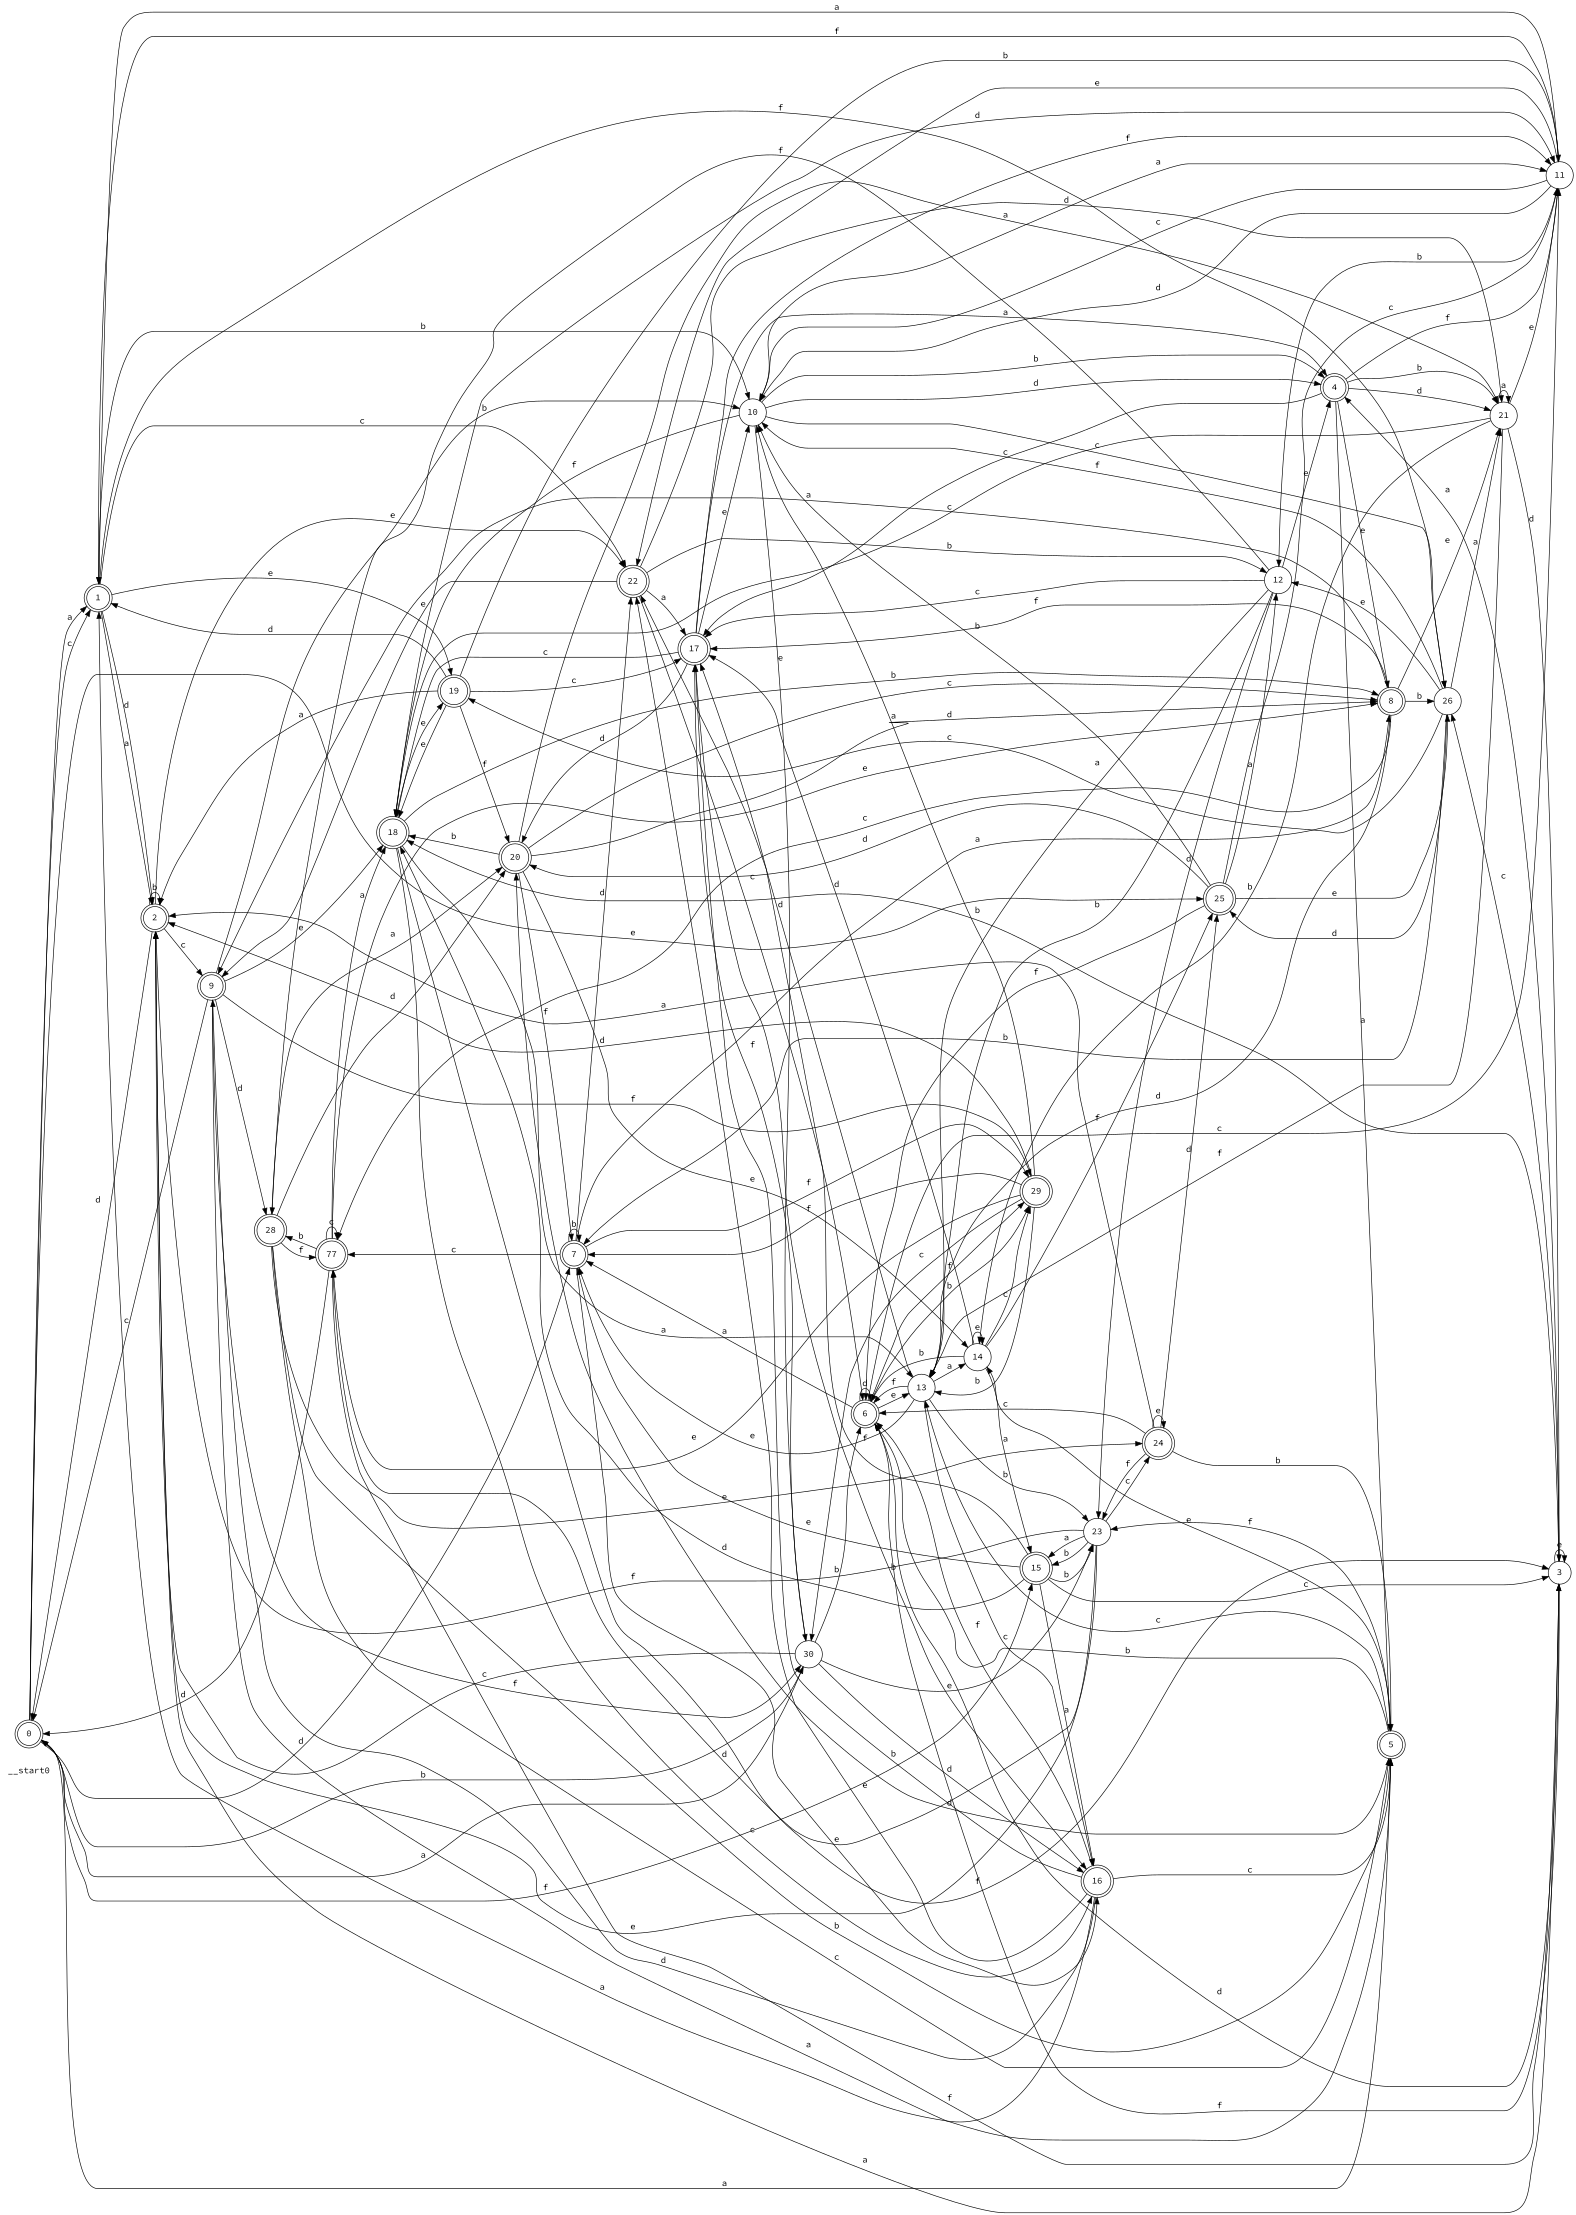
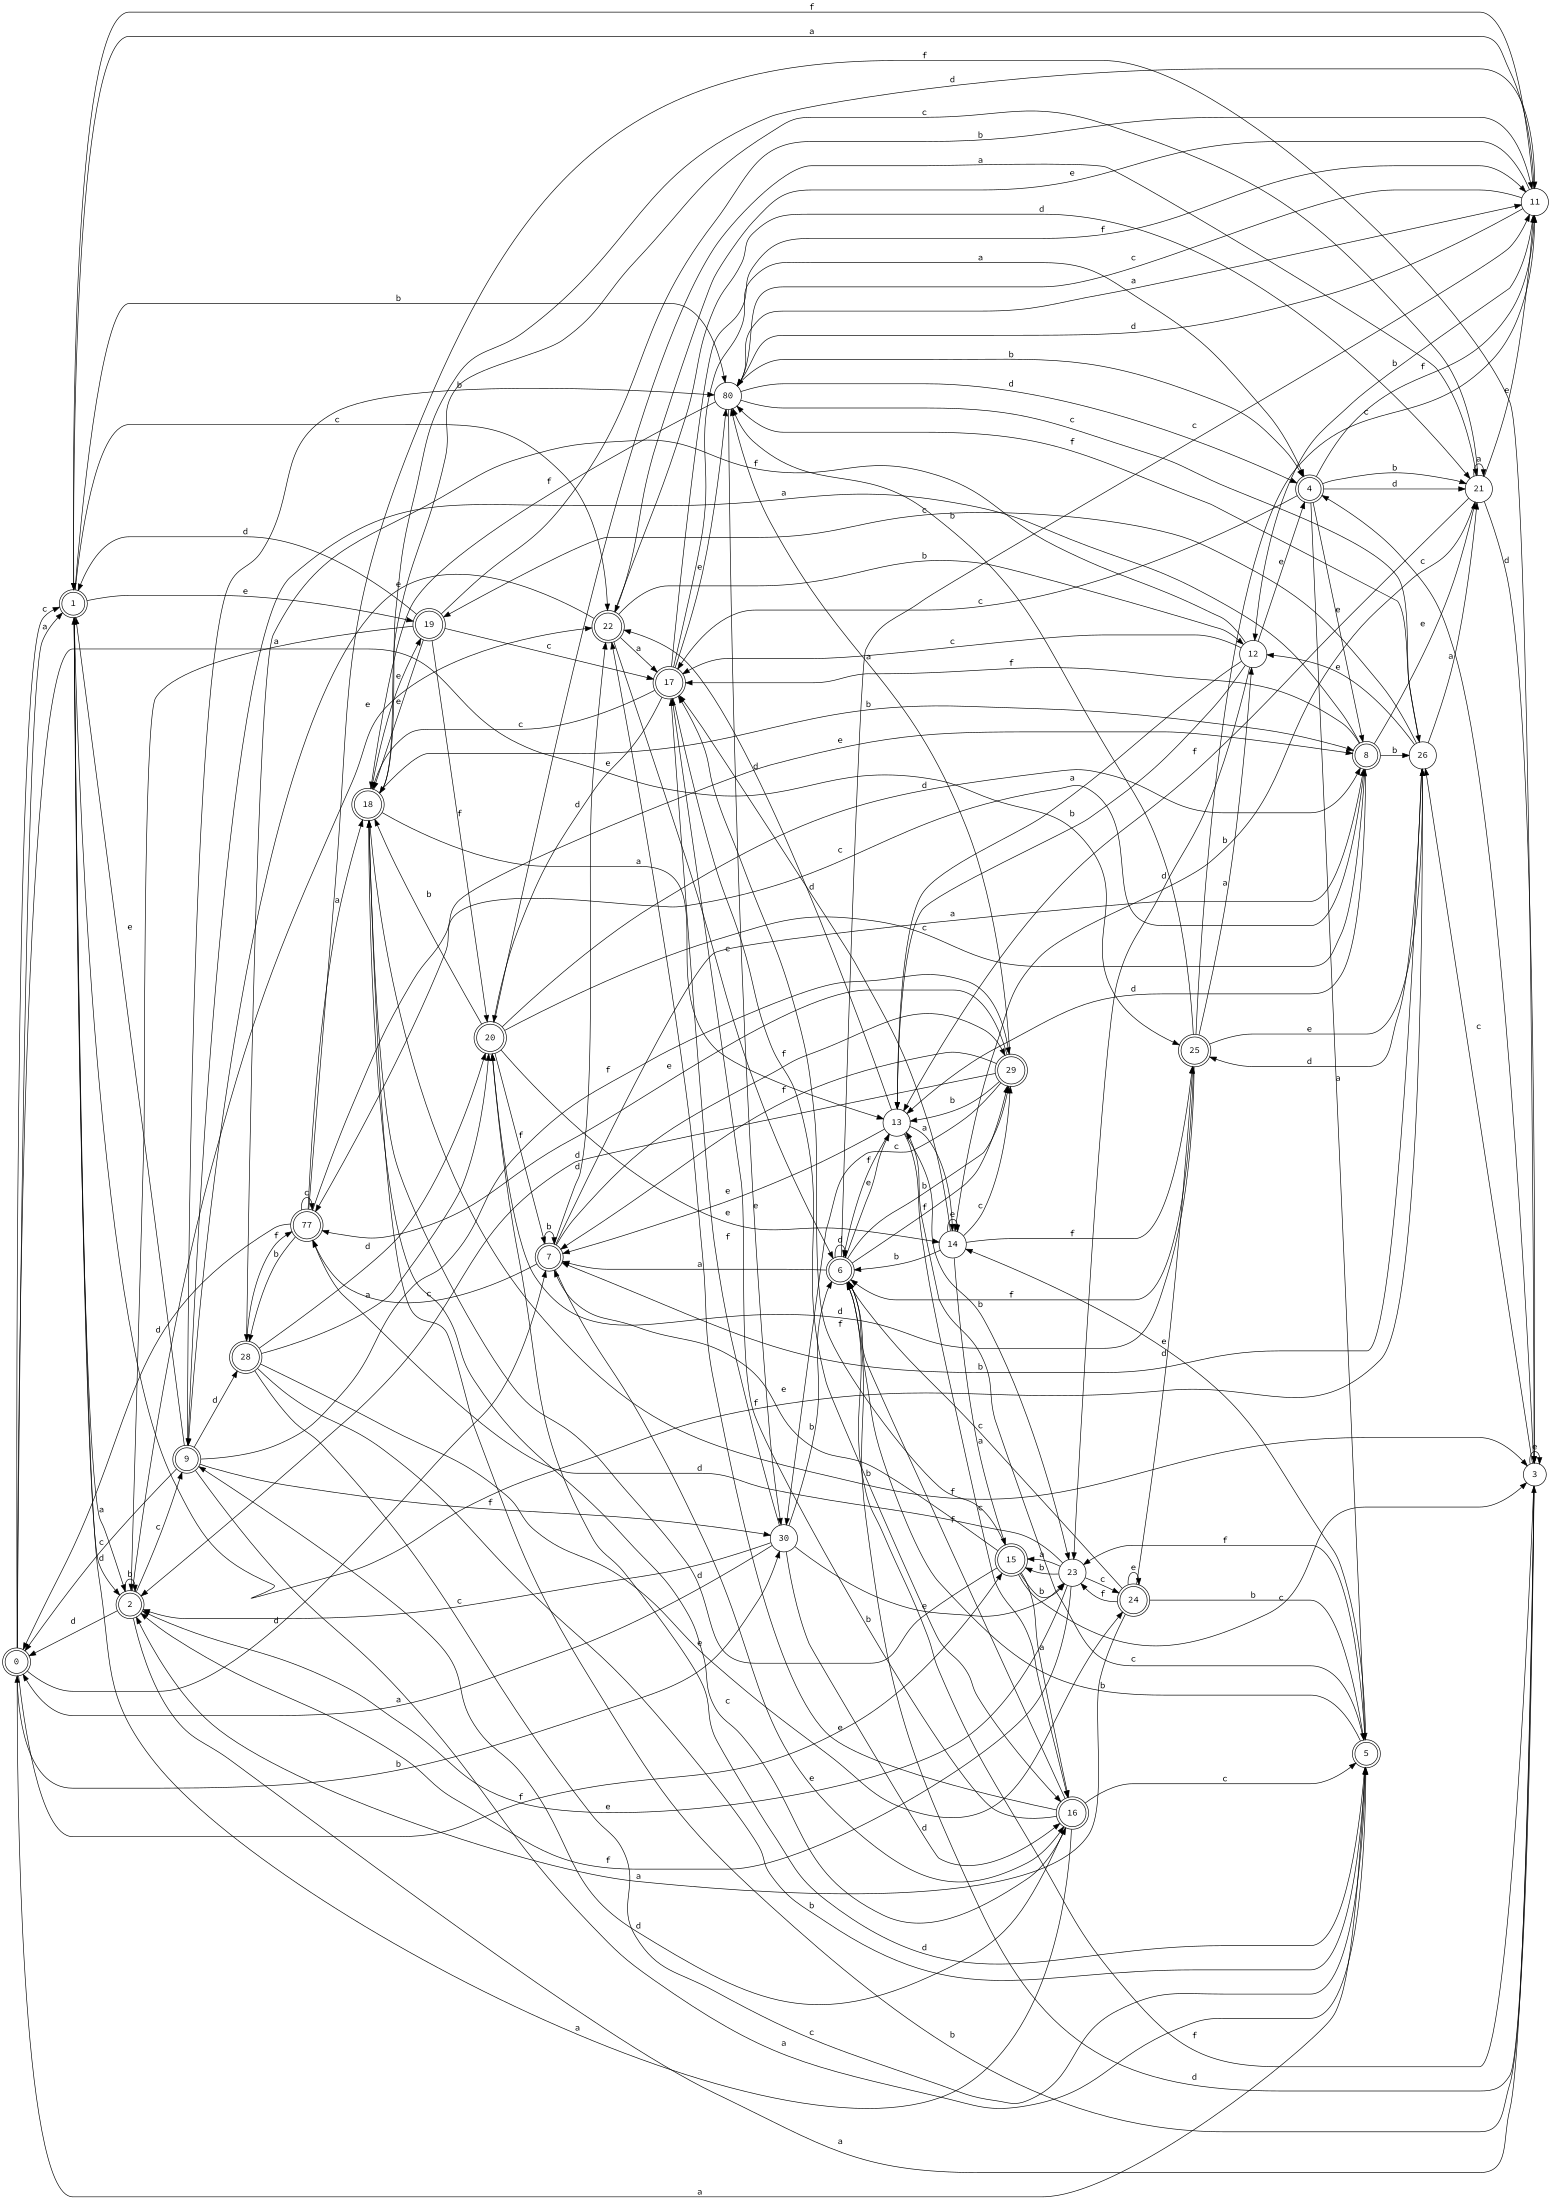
(753, 412) -> (728, 396)
(1448, 490) -> (1423, 561)
(307, 930) -> (130, 1035)
(29, 1771) -> none
